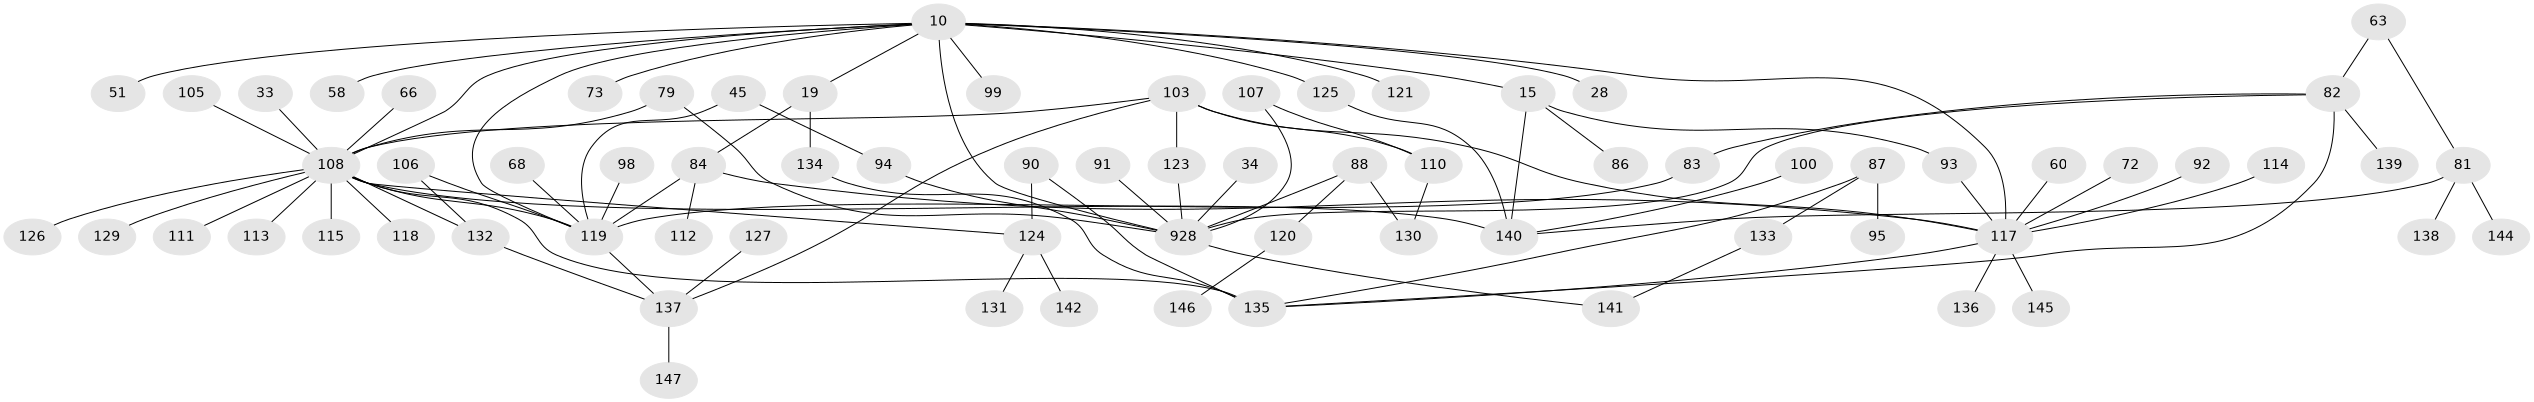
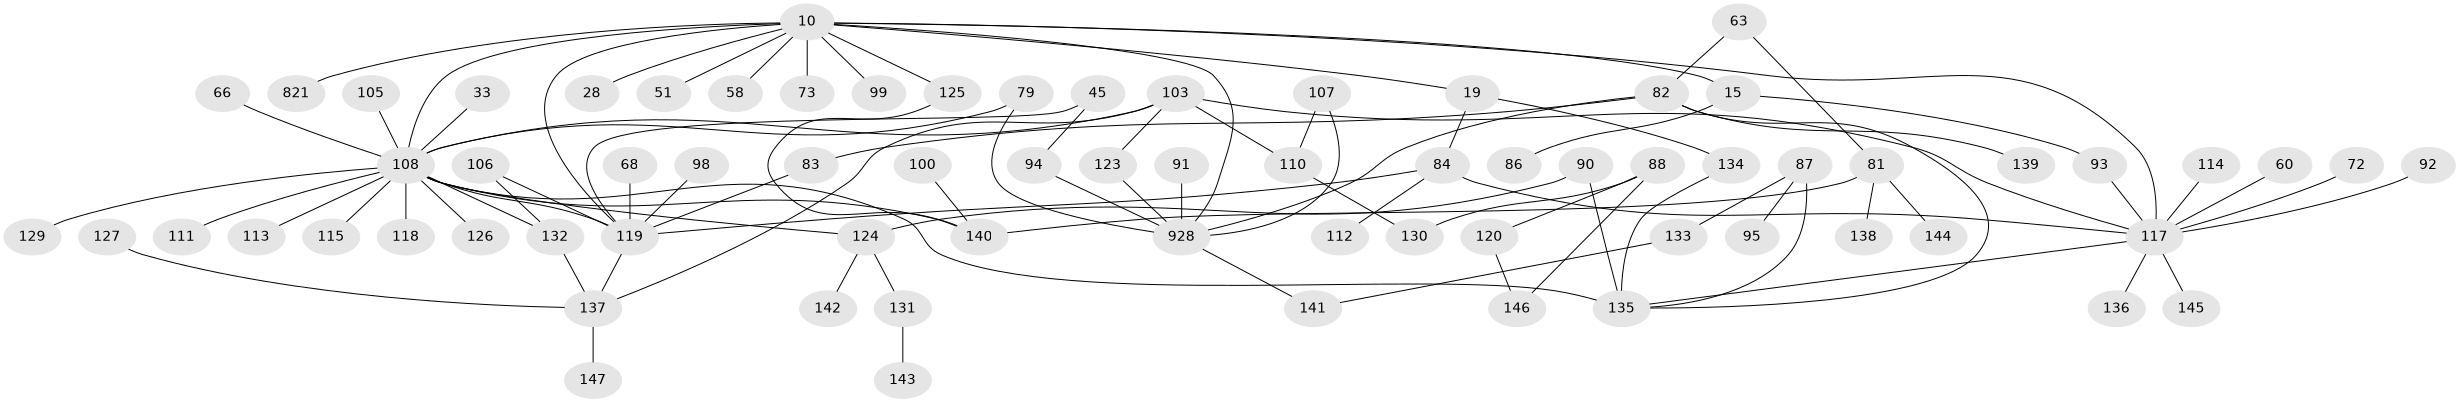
(1401, 94) -> (296, 94)
(1250, 165) -> none
(1518, 171) -> none
(1286, 197) -> (1588, 237)
none -> (903, 380)
